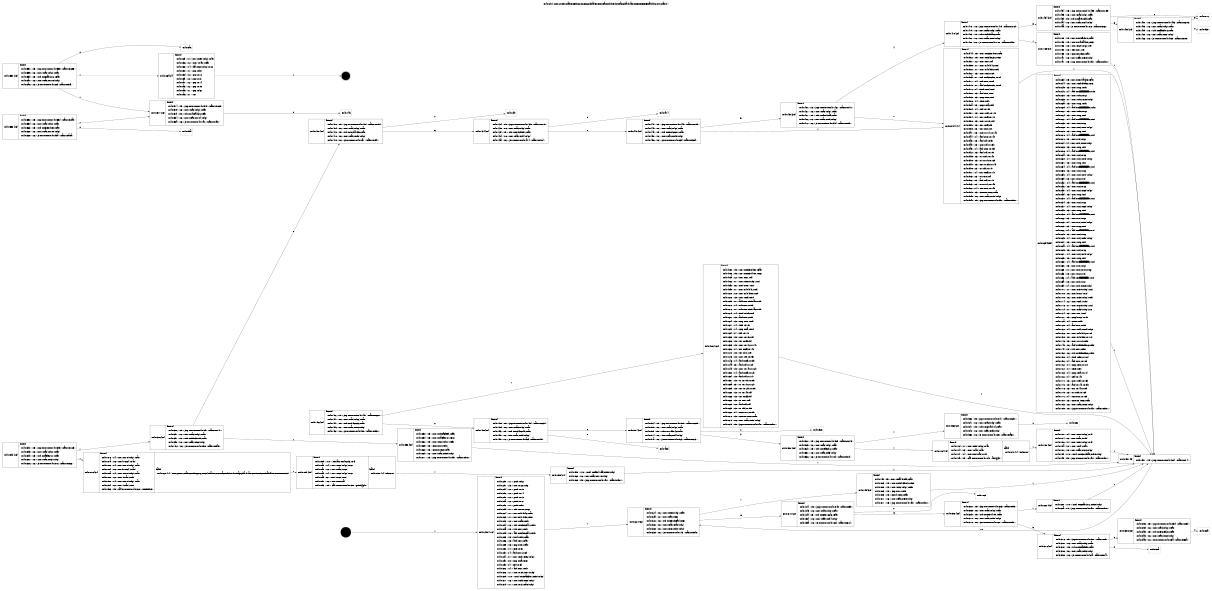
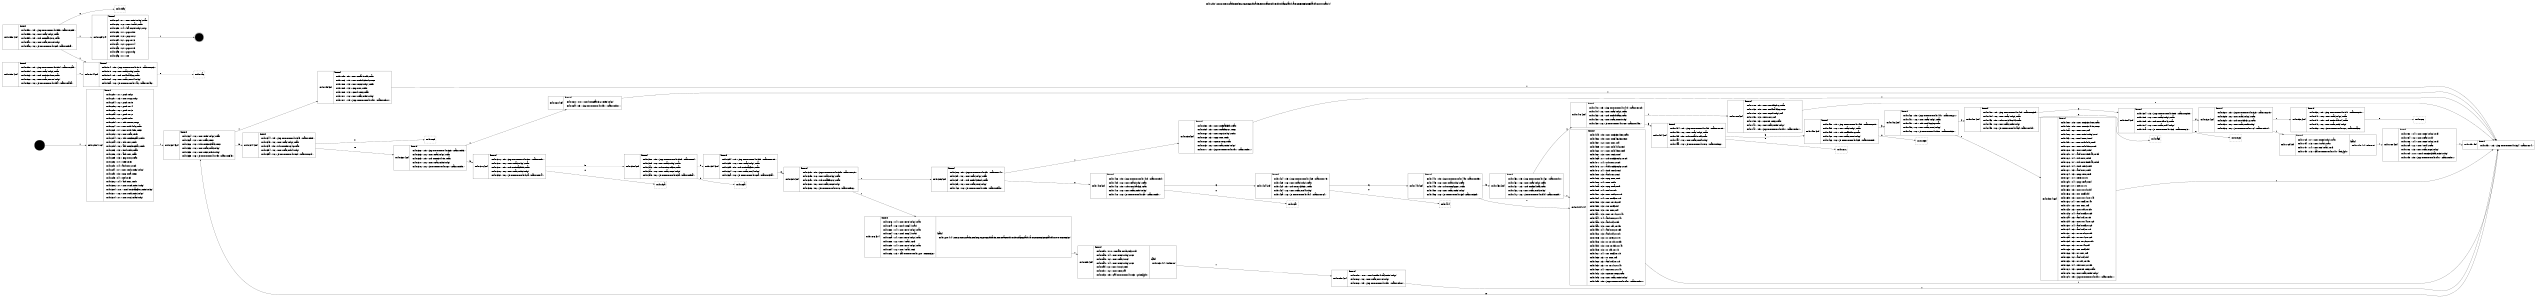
(1194, 19) -> (1881, 127)
(187, 132) -> none
none -> (740, 166)
(1073, 243) -> none
